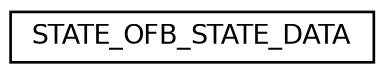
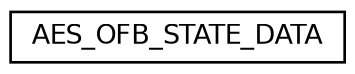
(192, 37) -> (178, 37)
